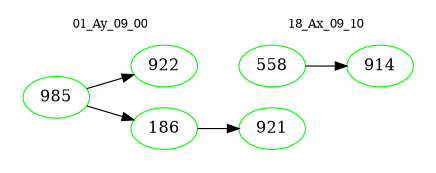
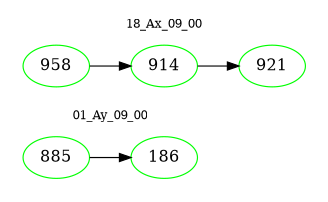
(326, 25) -> (164, 25)
(164, 66) -> none
(272, 66) -> (56, 66)
(56, 97) -> (56, 158)
(214, 129) -> (212, 66)
